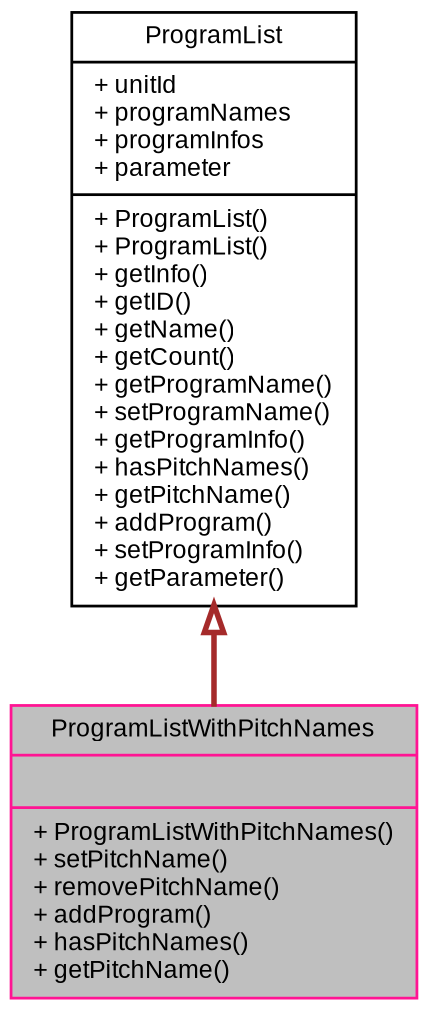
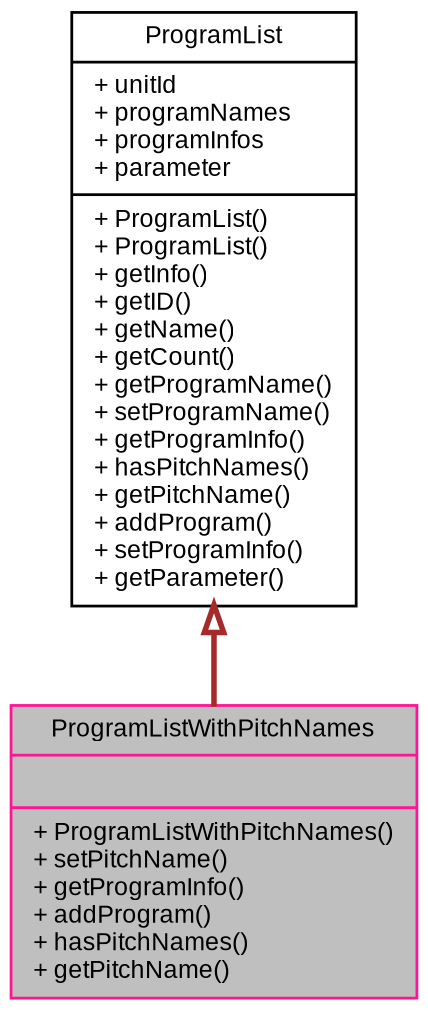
(157, 888) -> (139, 888)
